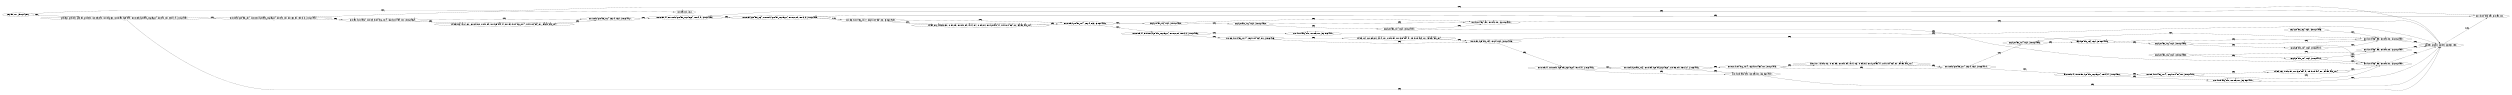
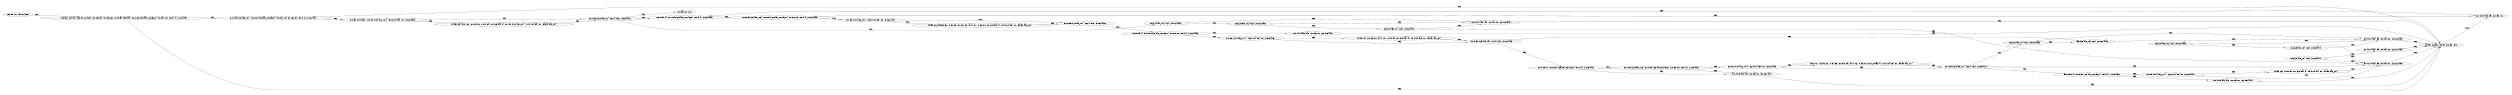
(352, 11) -> (649, 15)
(1129, 24) -> (885, 30)
(2306, 30) -> none
(2131, 43) -> none
(2441, 45) -> (2441, 45)
(2171, 55) -> none
none -> (2179, 67)
